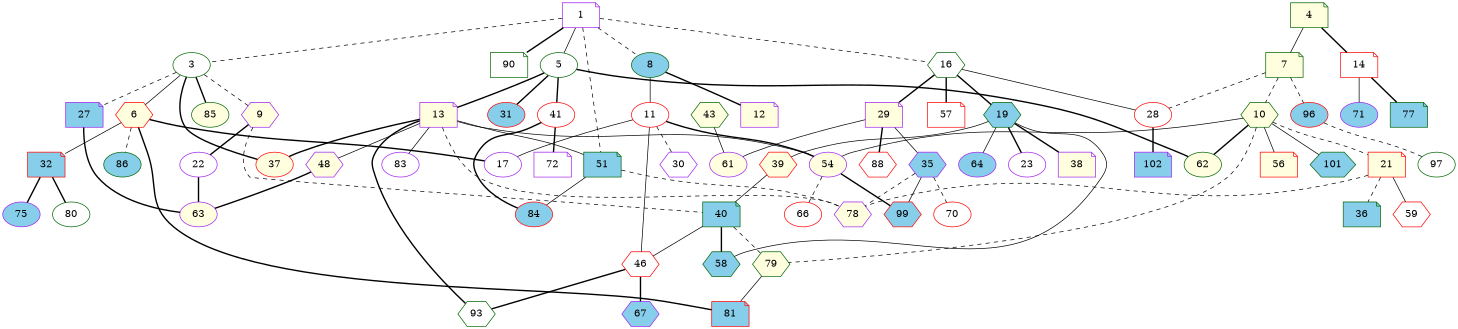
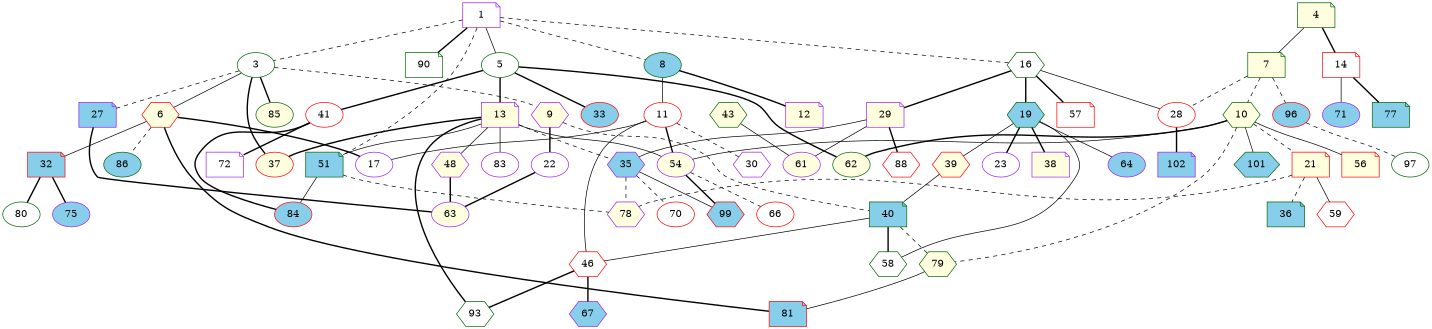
(506, 115) -> (600, 115)
(627, 197) -> (565, 143)
(721, 264) -> (888, 264)
